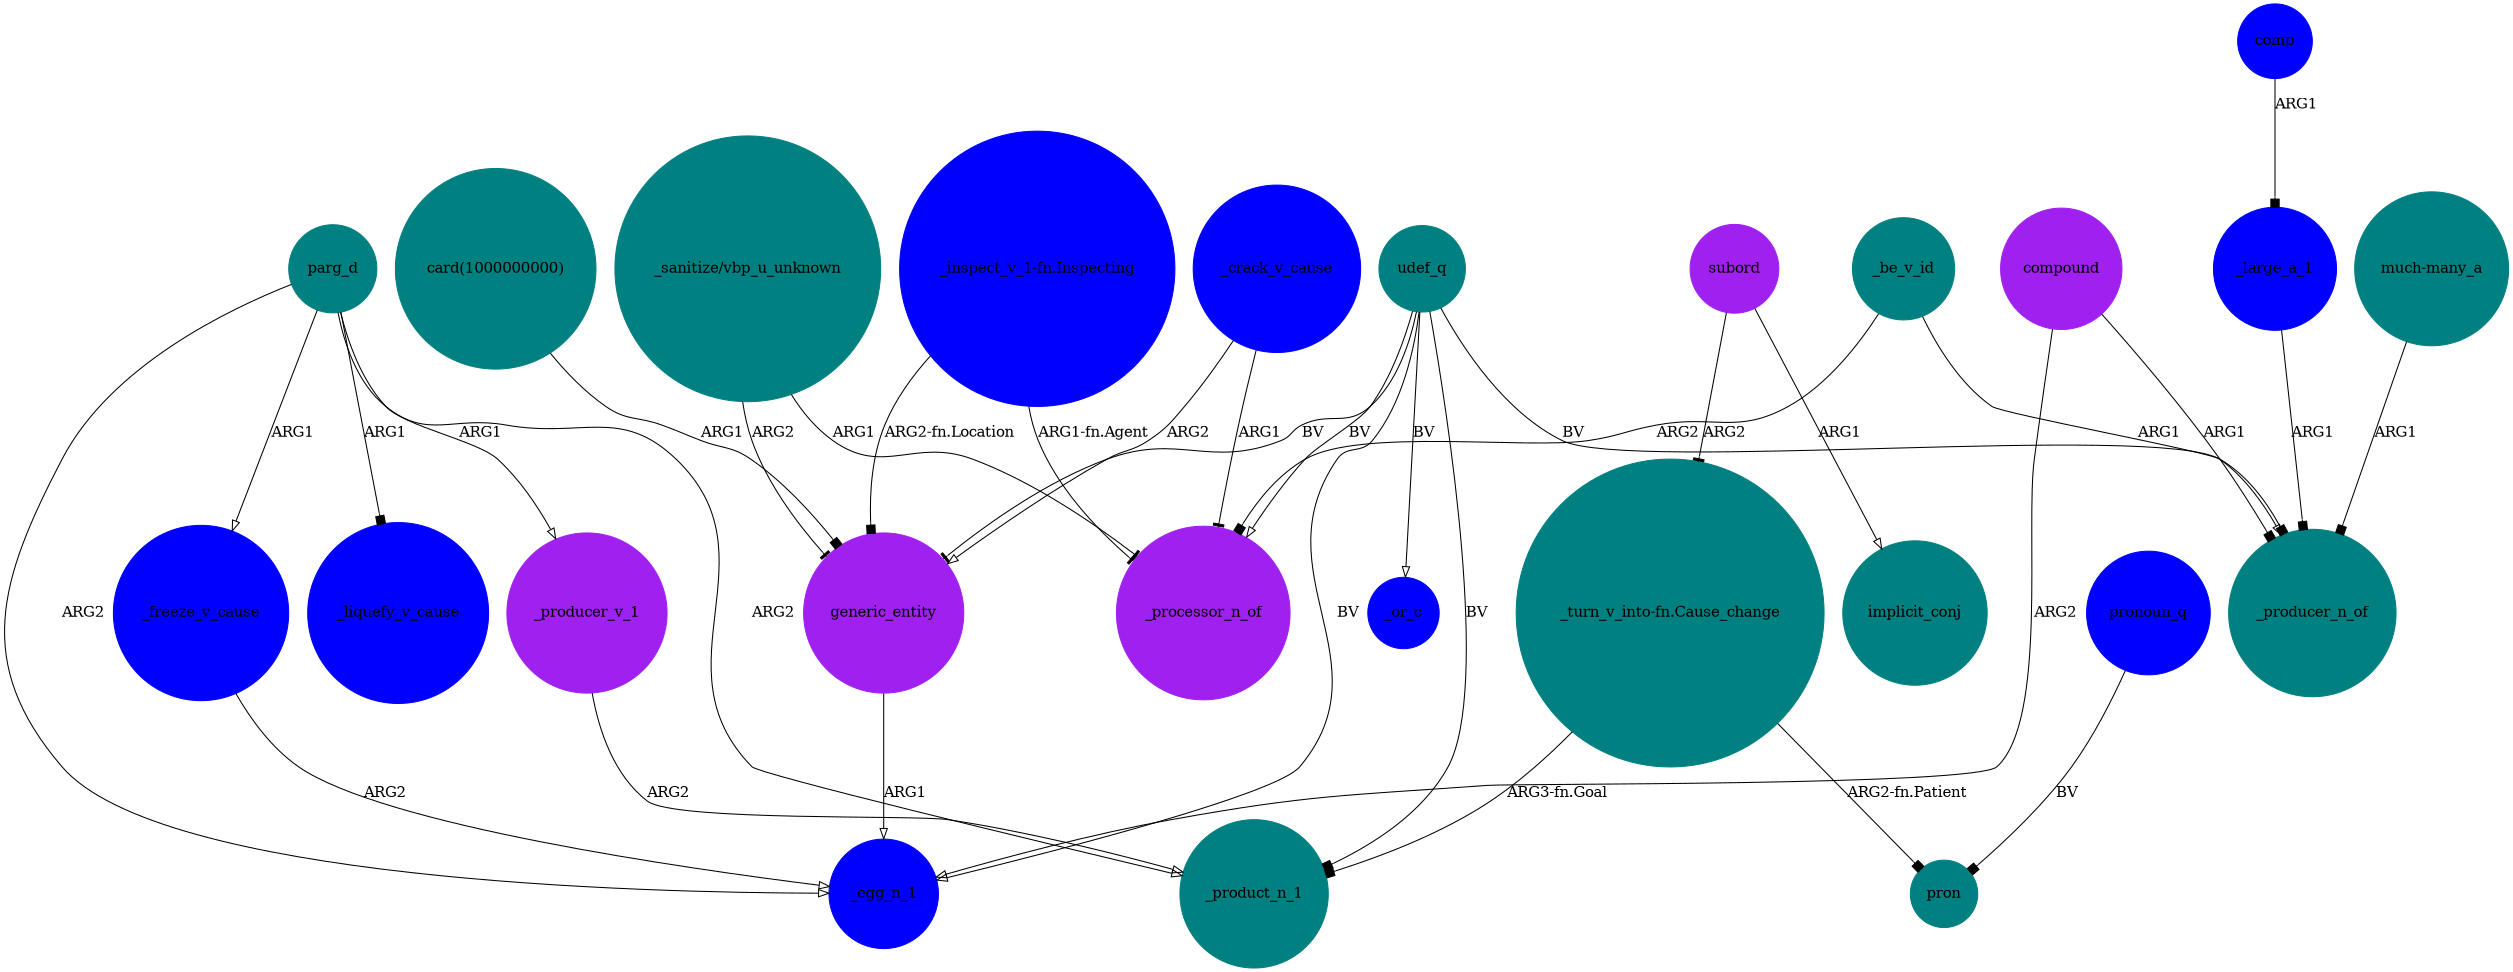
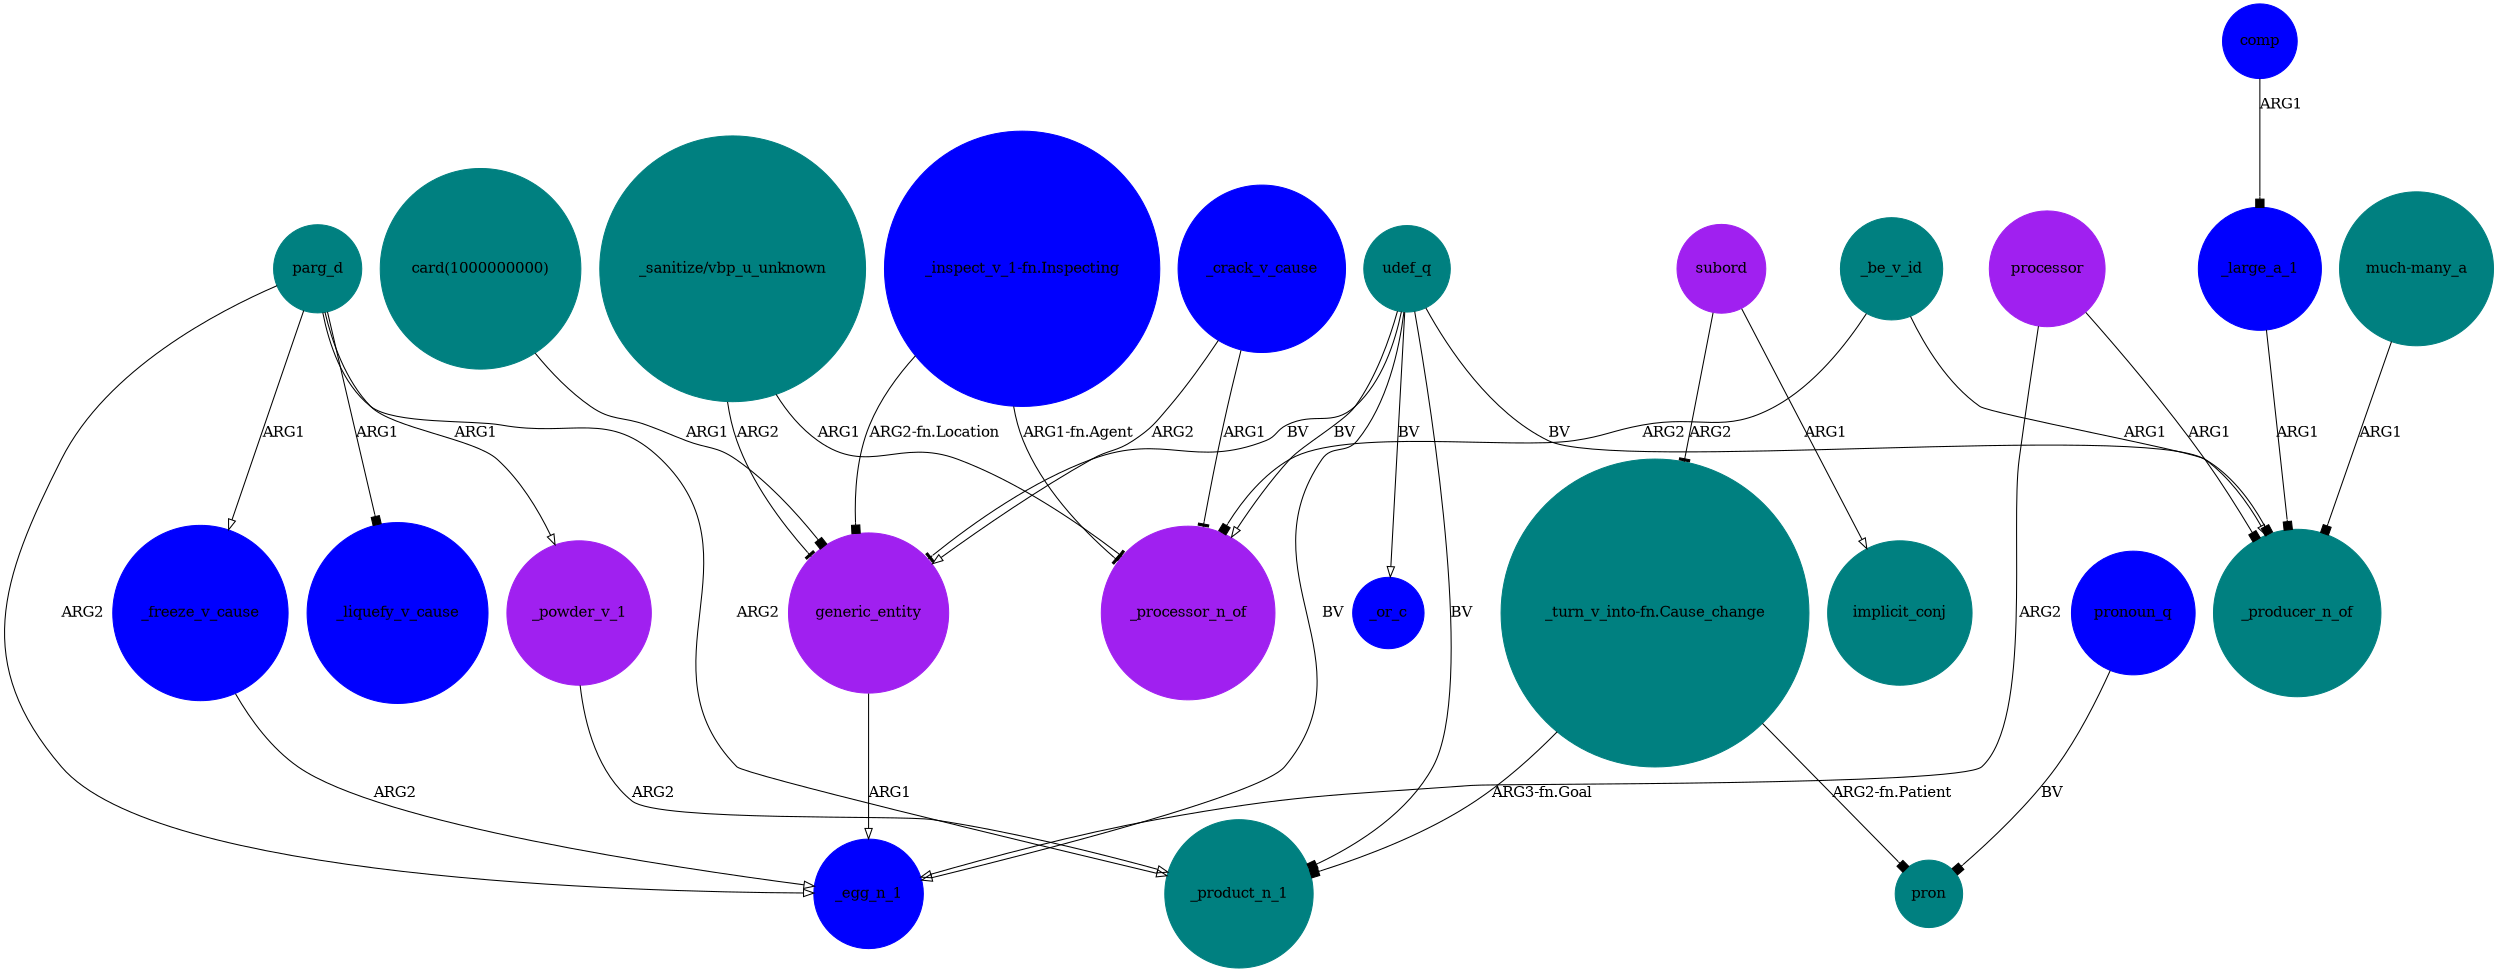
(2061, 269) -> (2047, 269)
(587, 613) -> (579, 613)
